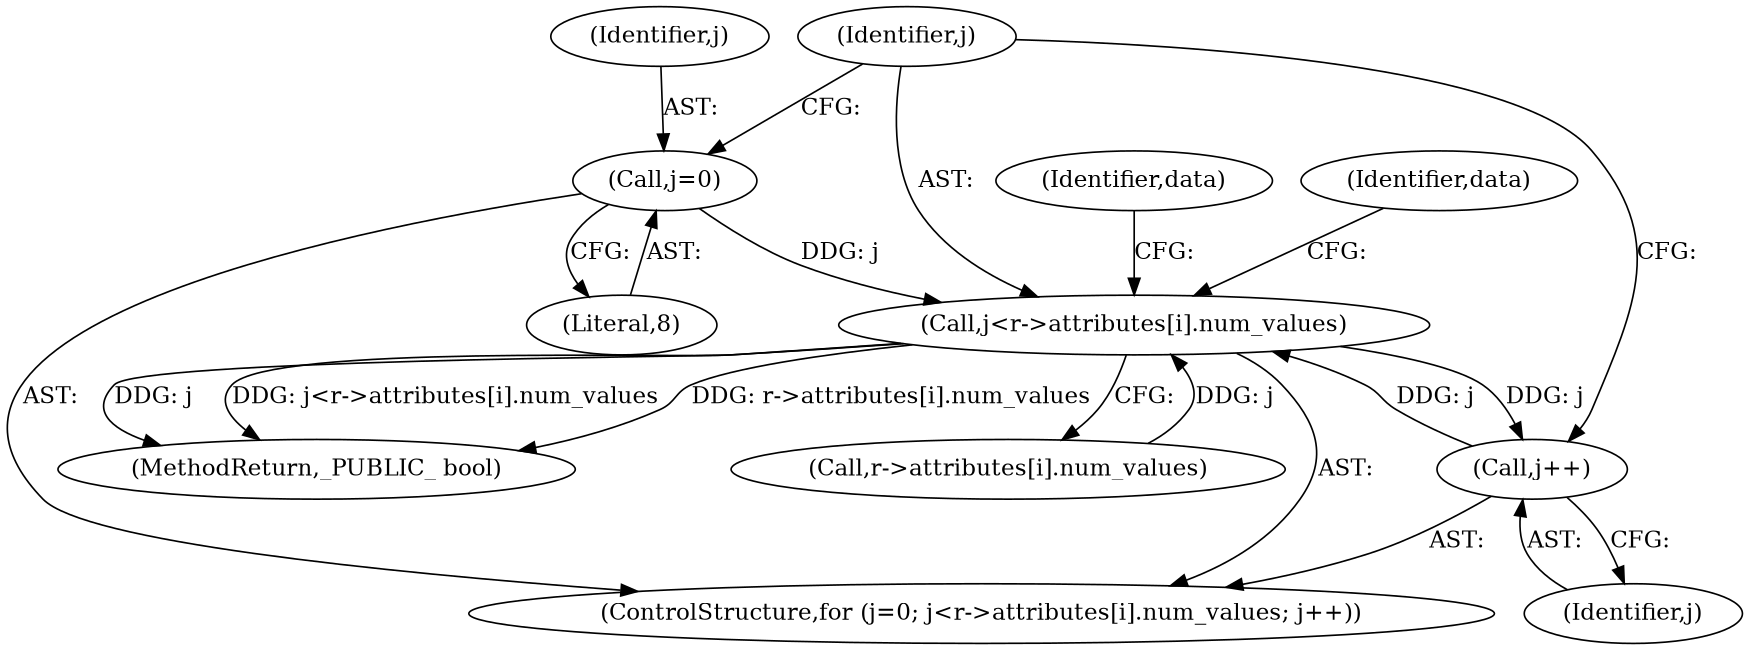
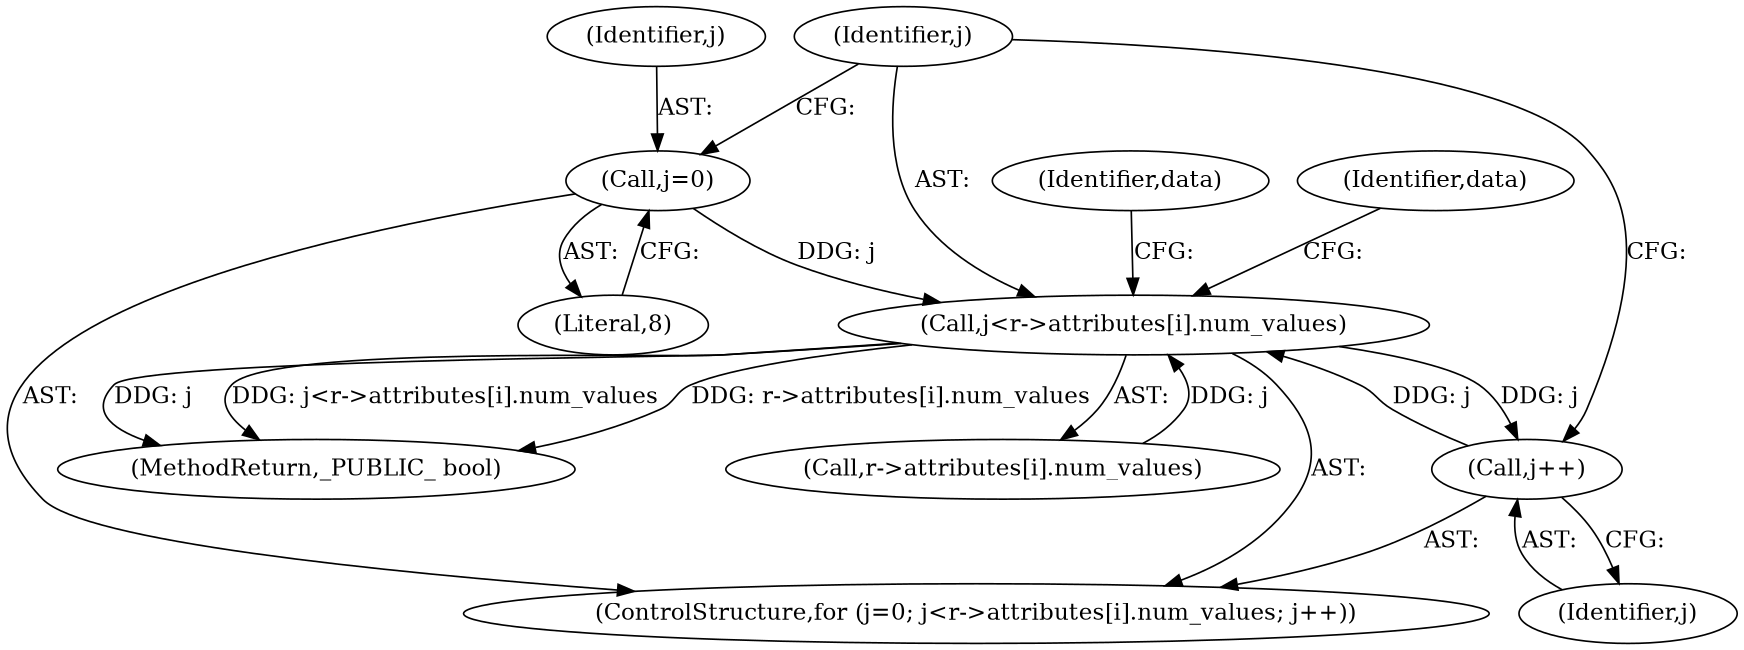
(604, 253) -> (595, 253)
(678, 253) -> (674, 253)
(1148, 397) -> (1146, 397)
